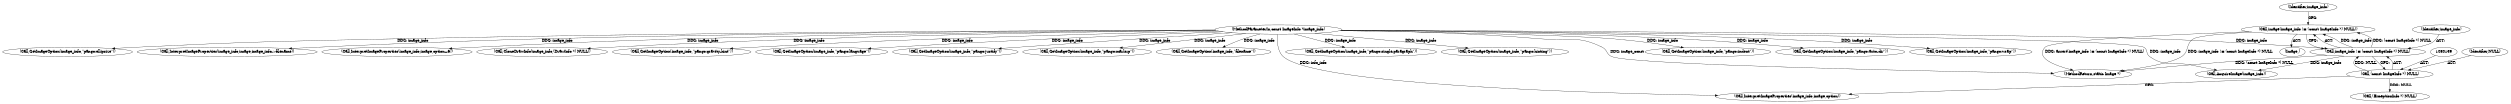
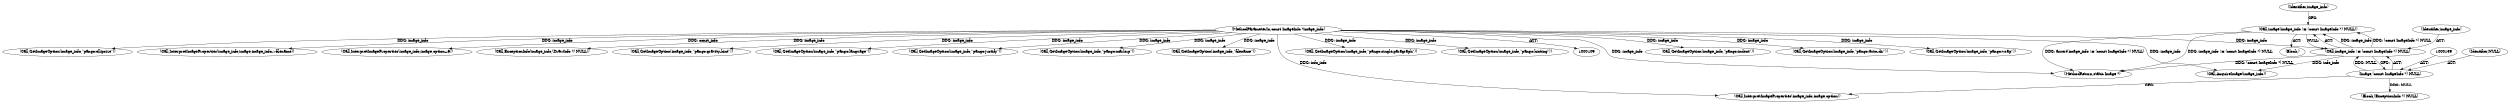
(703, 41) -> (703, 41)
(2314, 41) -> (2314, 41)
(542, 52) -> (542, 52)
none -> (1587, 52)
(1627, 52) -> (1627, 52)
(2292, 52) -> (2292, 52)
(2444, 52) -> (2444, 52)
(2326, 63) -> (2326, 63)
(2390, 74) -> (2390, 74)
(2390, 97) -> (2390, 97)
